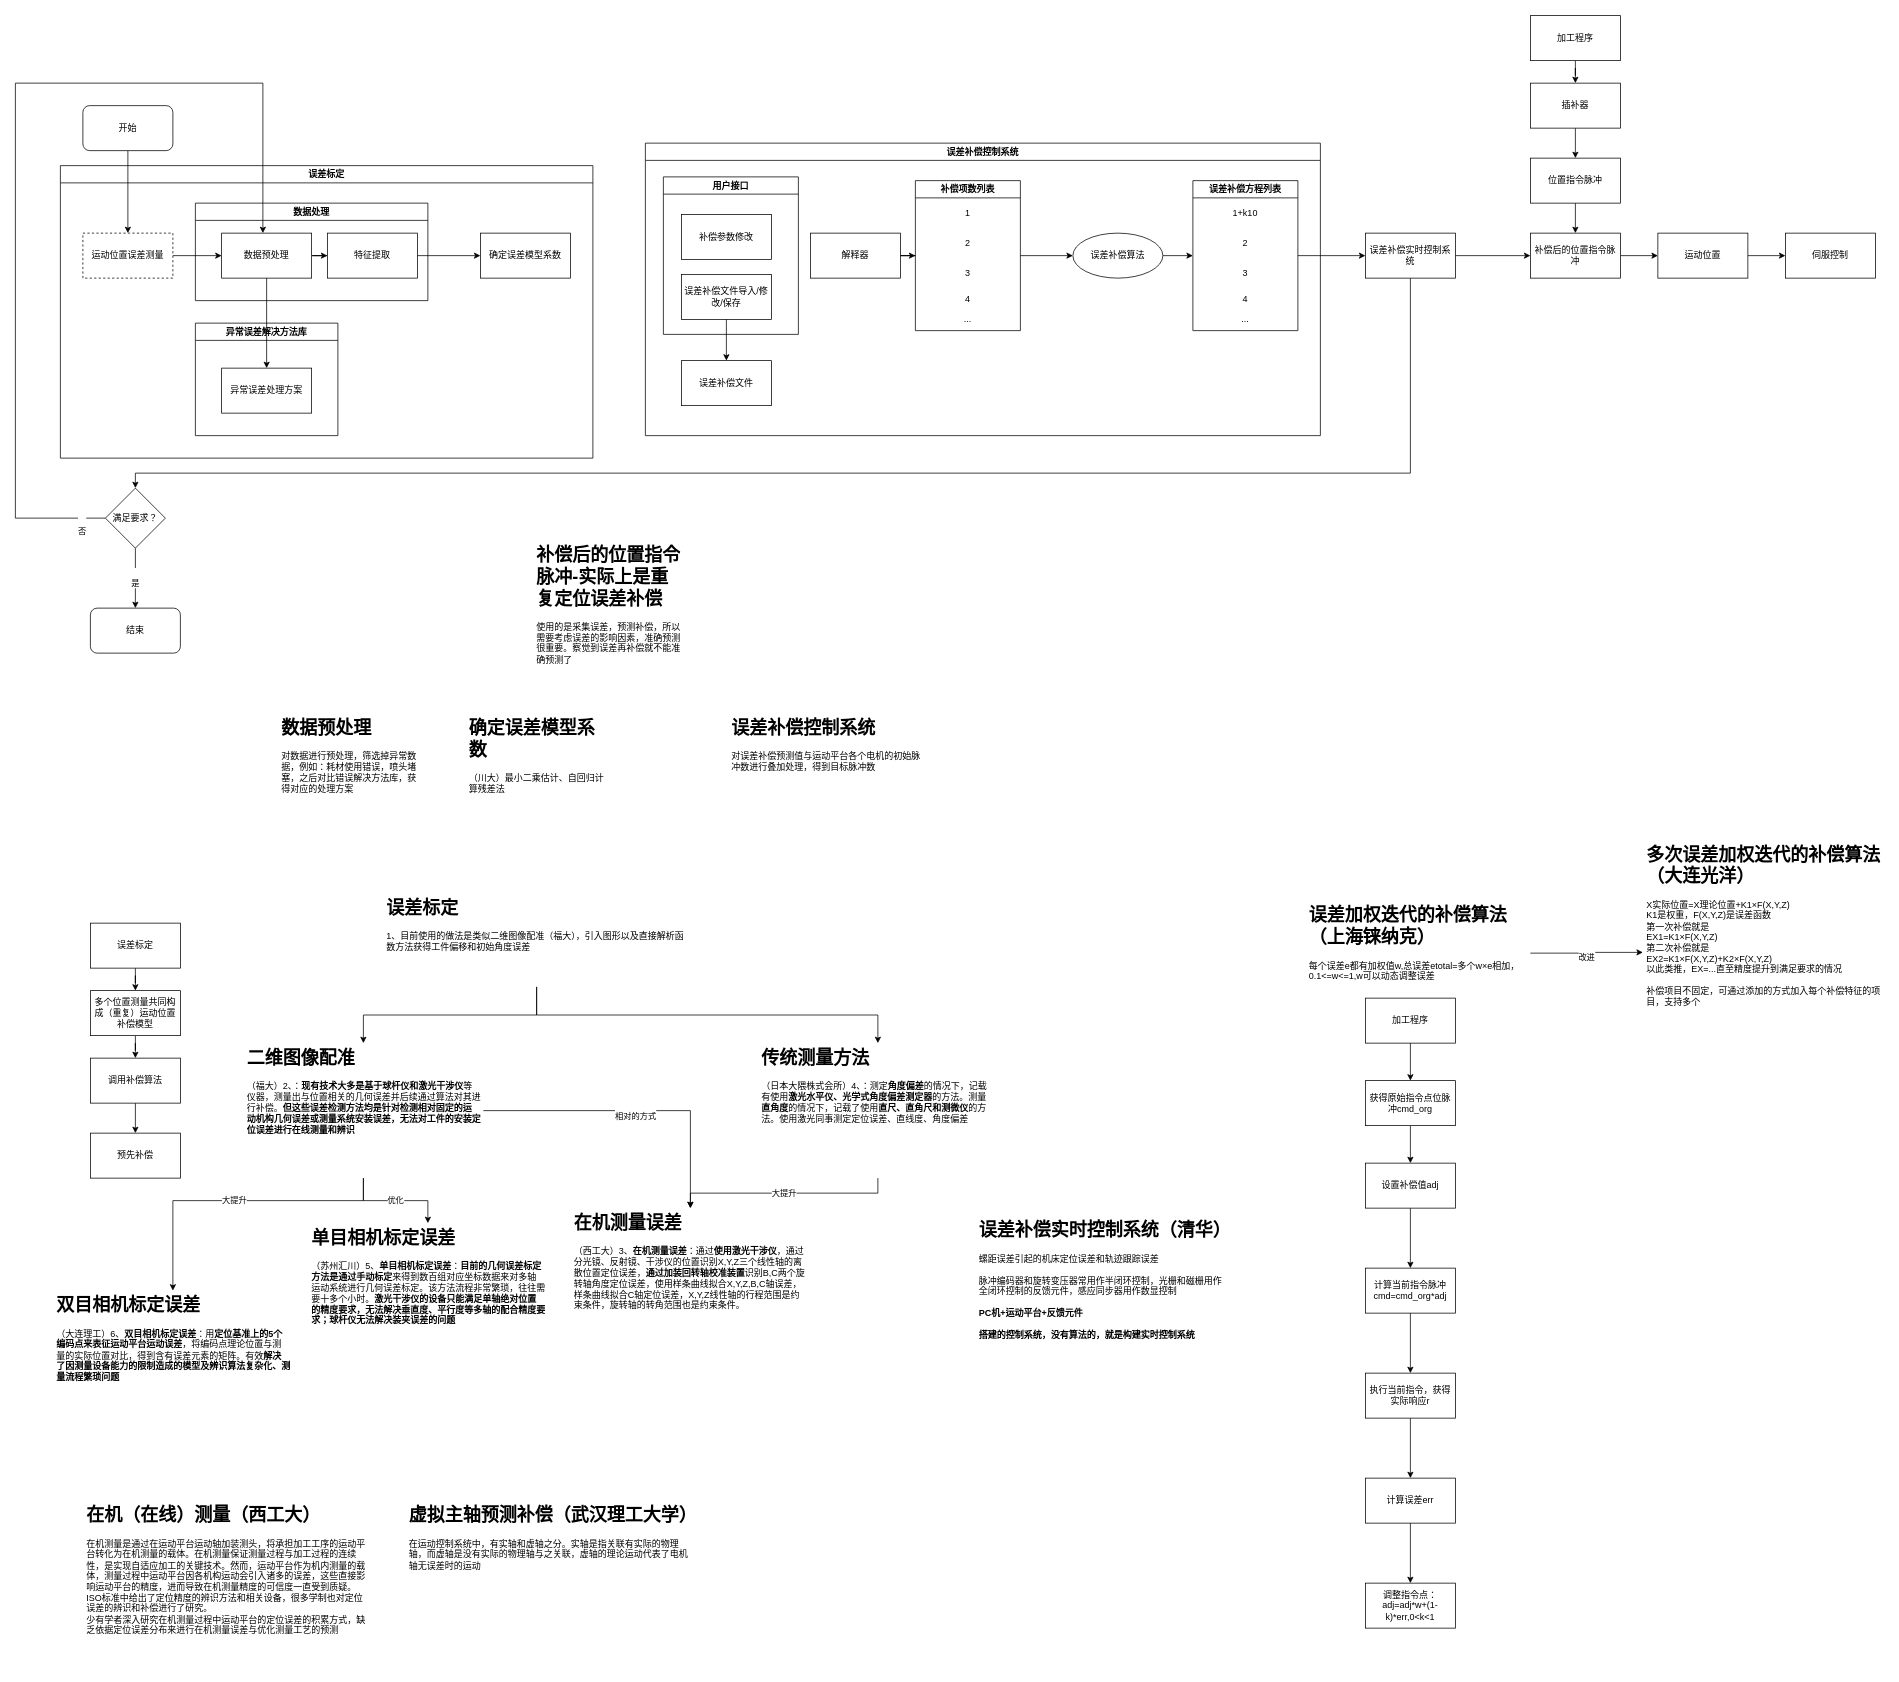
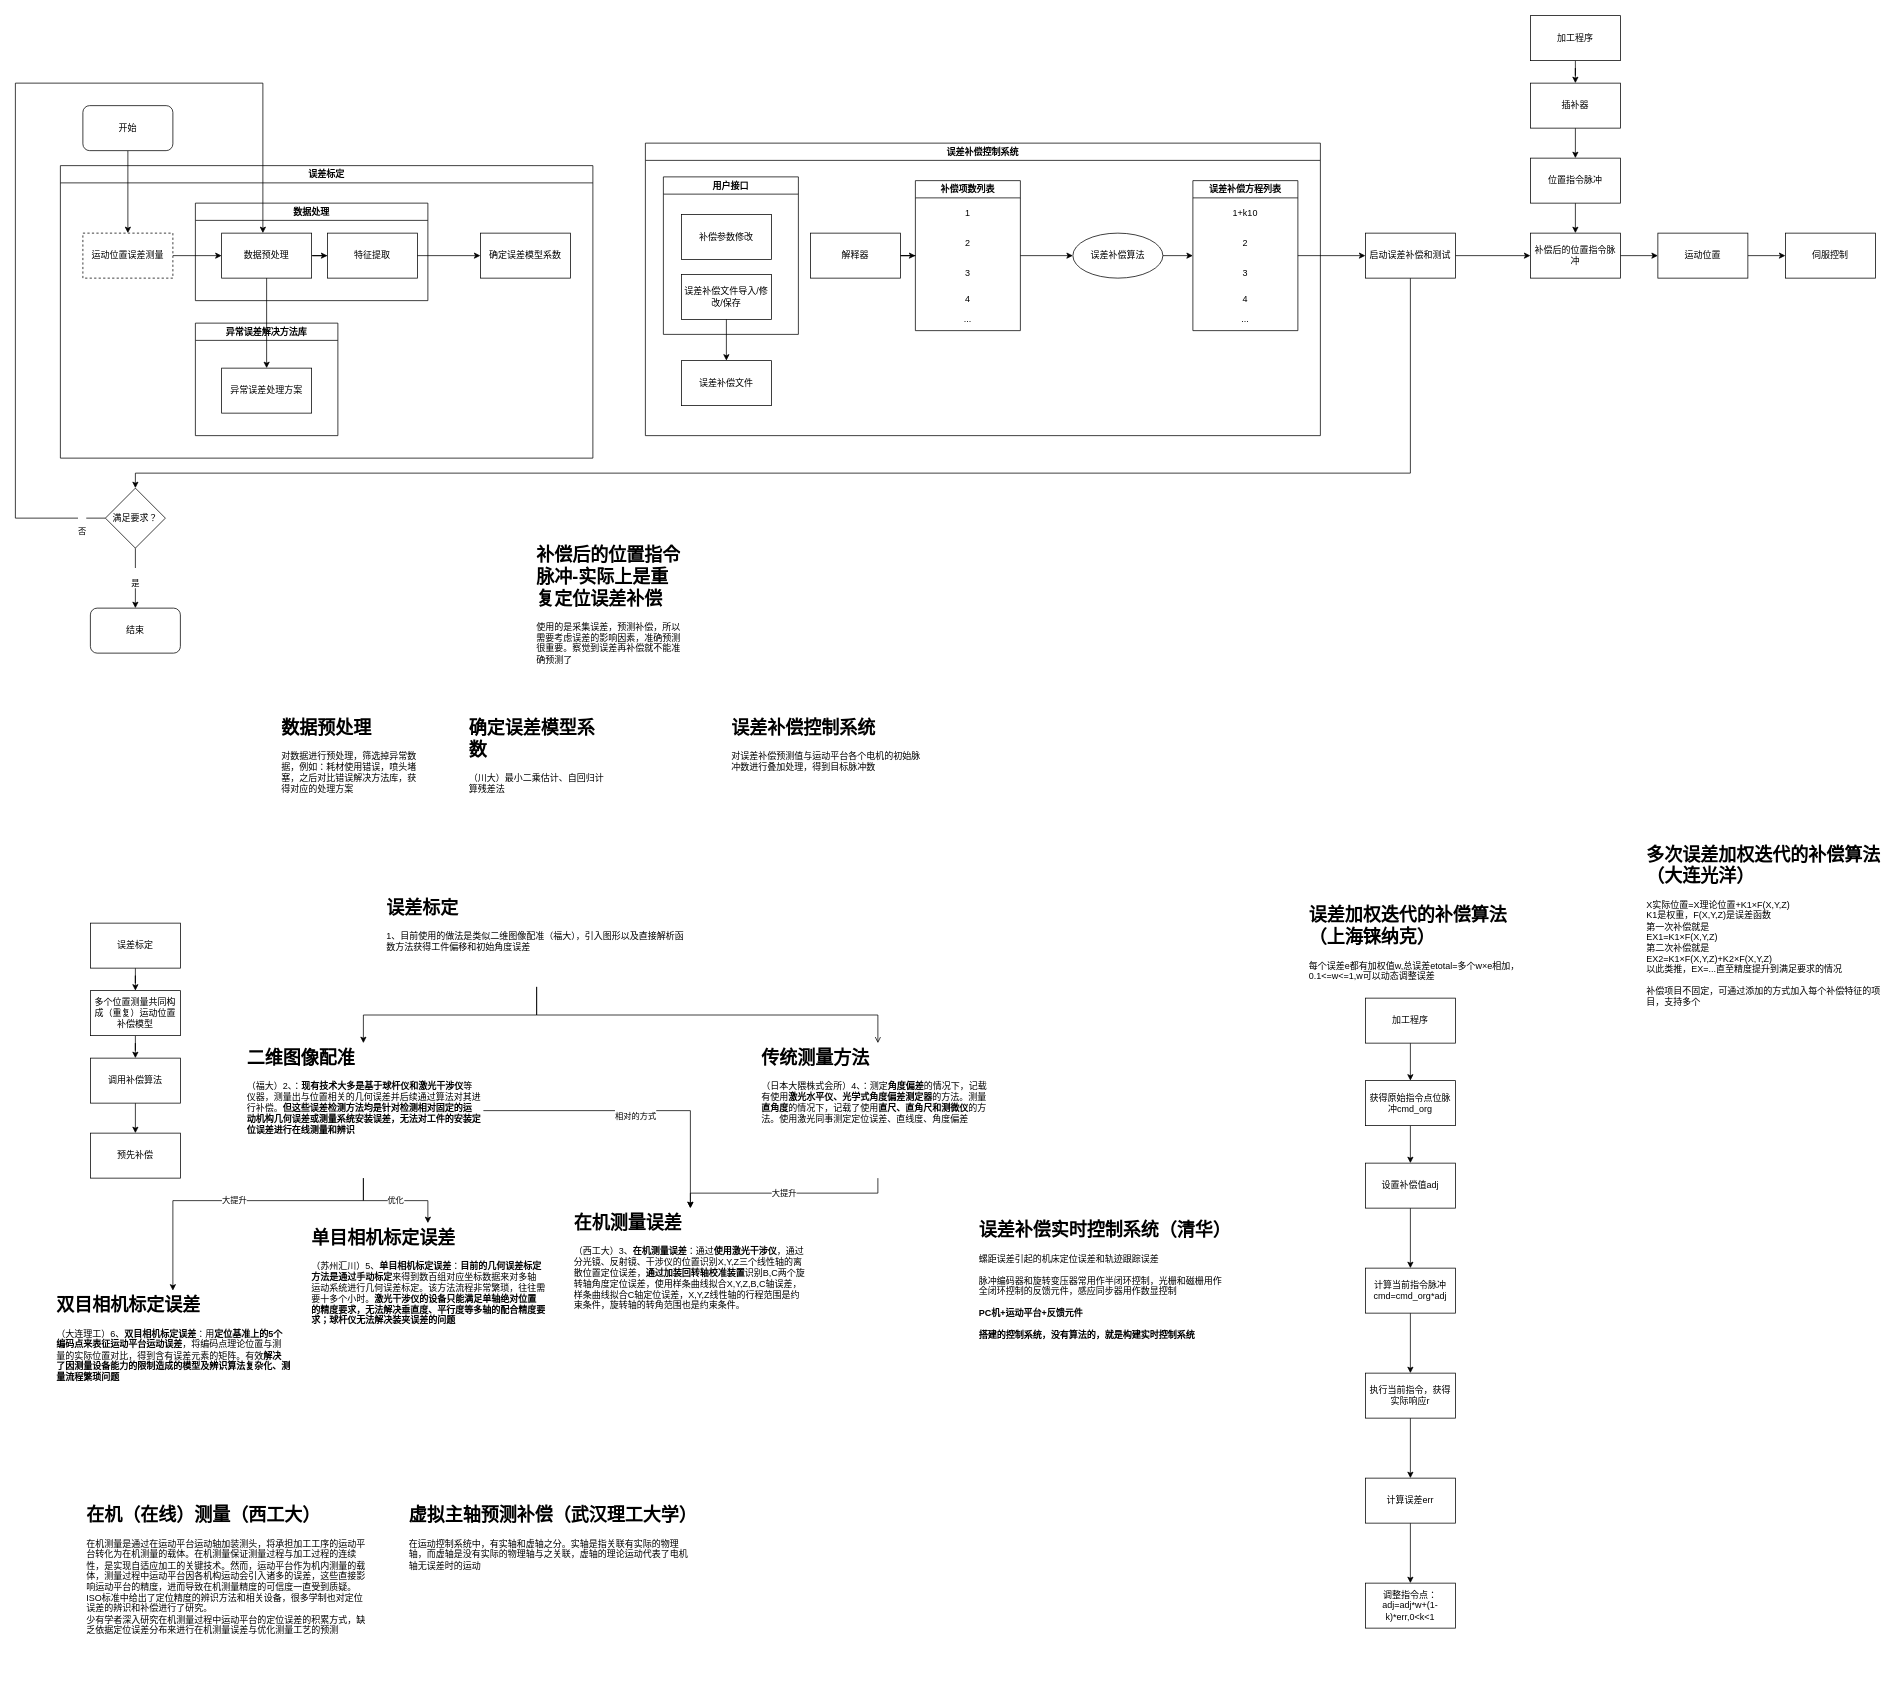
(1410, 255) -> (1410, 255)
(1607, 952) -> none
(878, 1036) -> (878, 1038)
